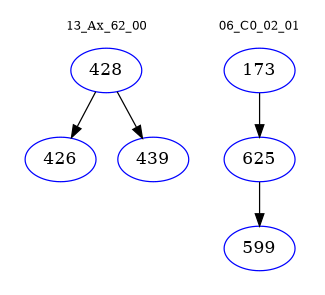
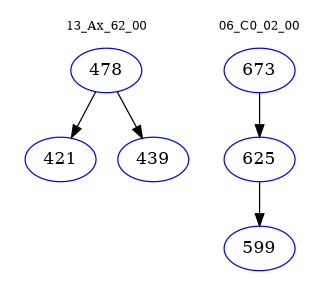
(260, 27) -> (260, 27)
(106, 70) -> (106, 70)
(260, 70) -> (260, 70)
(61, 159) -> (61, 159)
